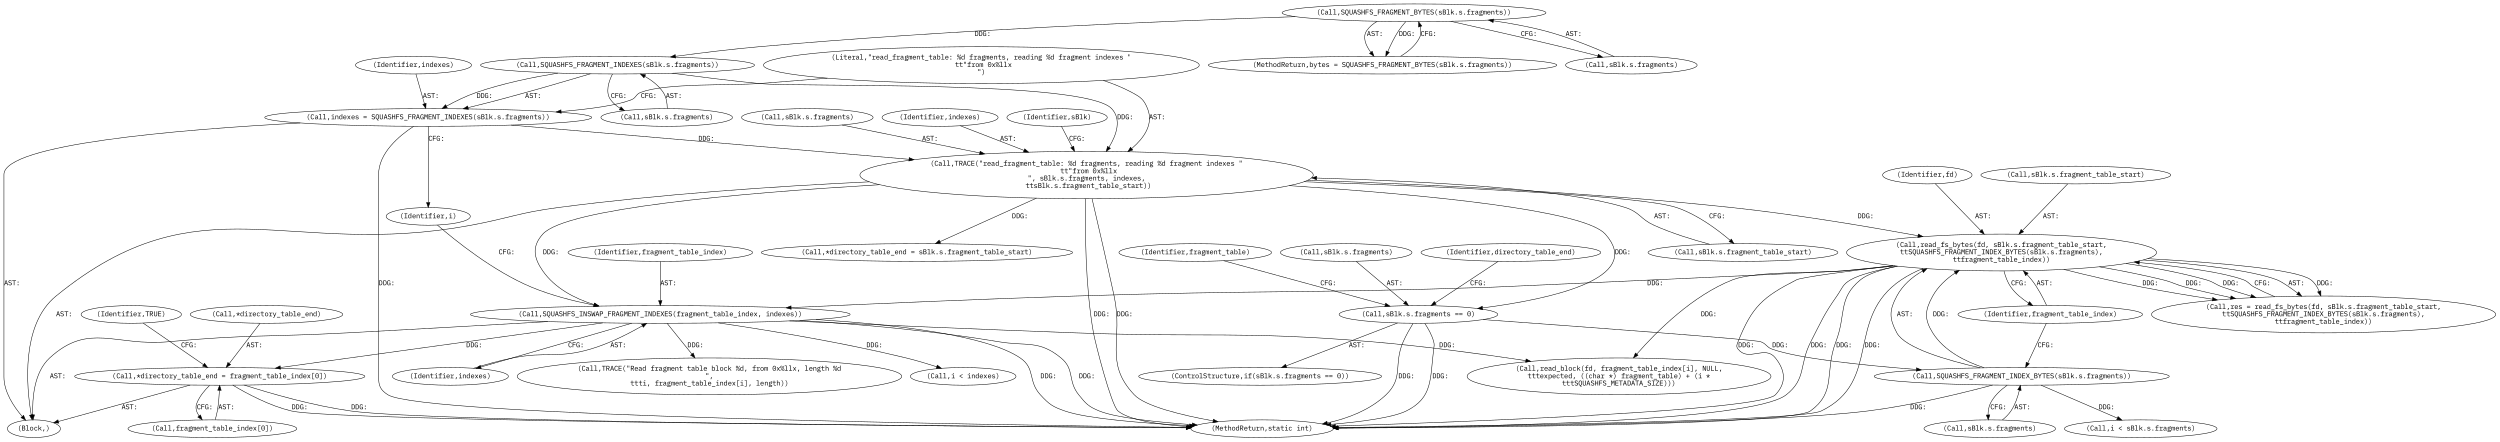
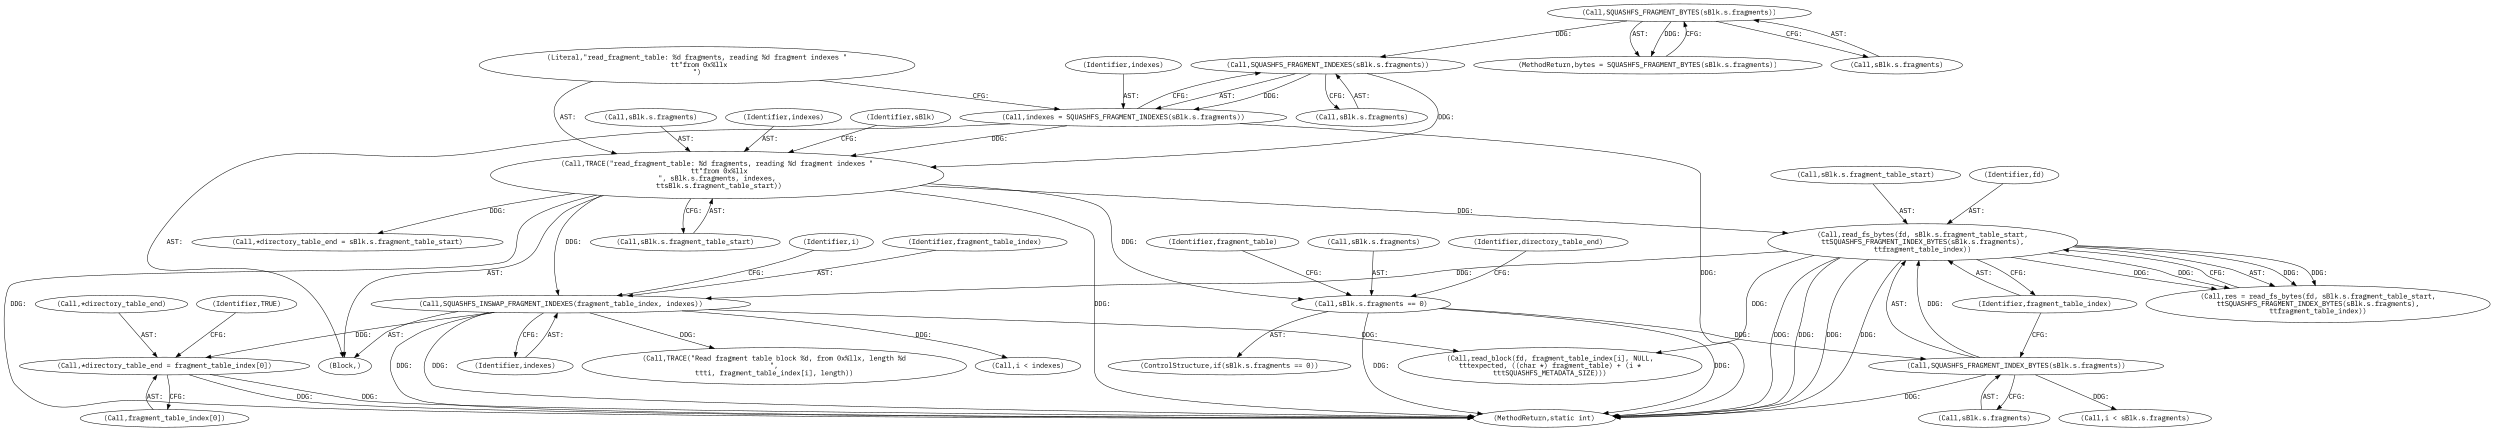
(428, 164) -> (1195, 86)
(124, 403) -> none
